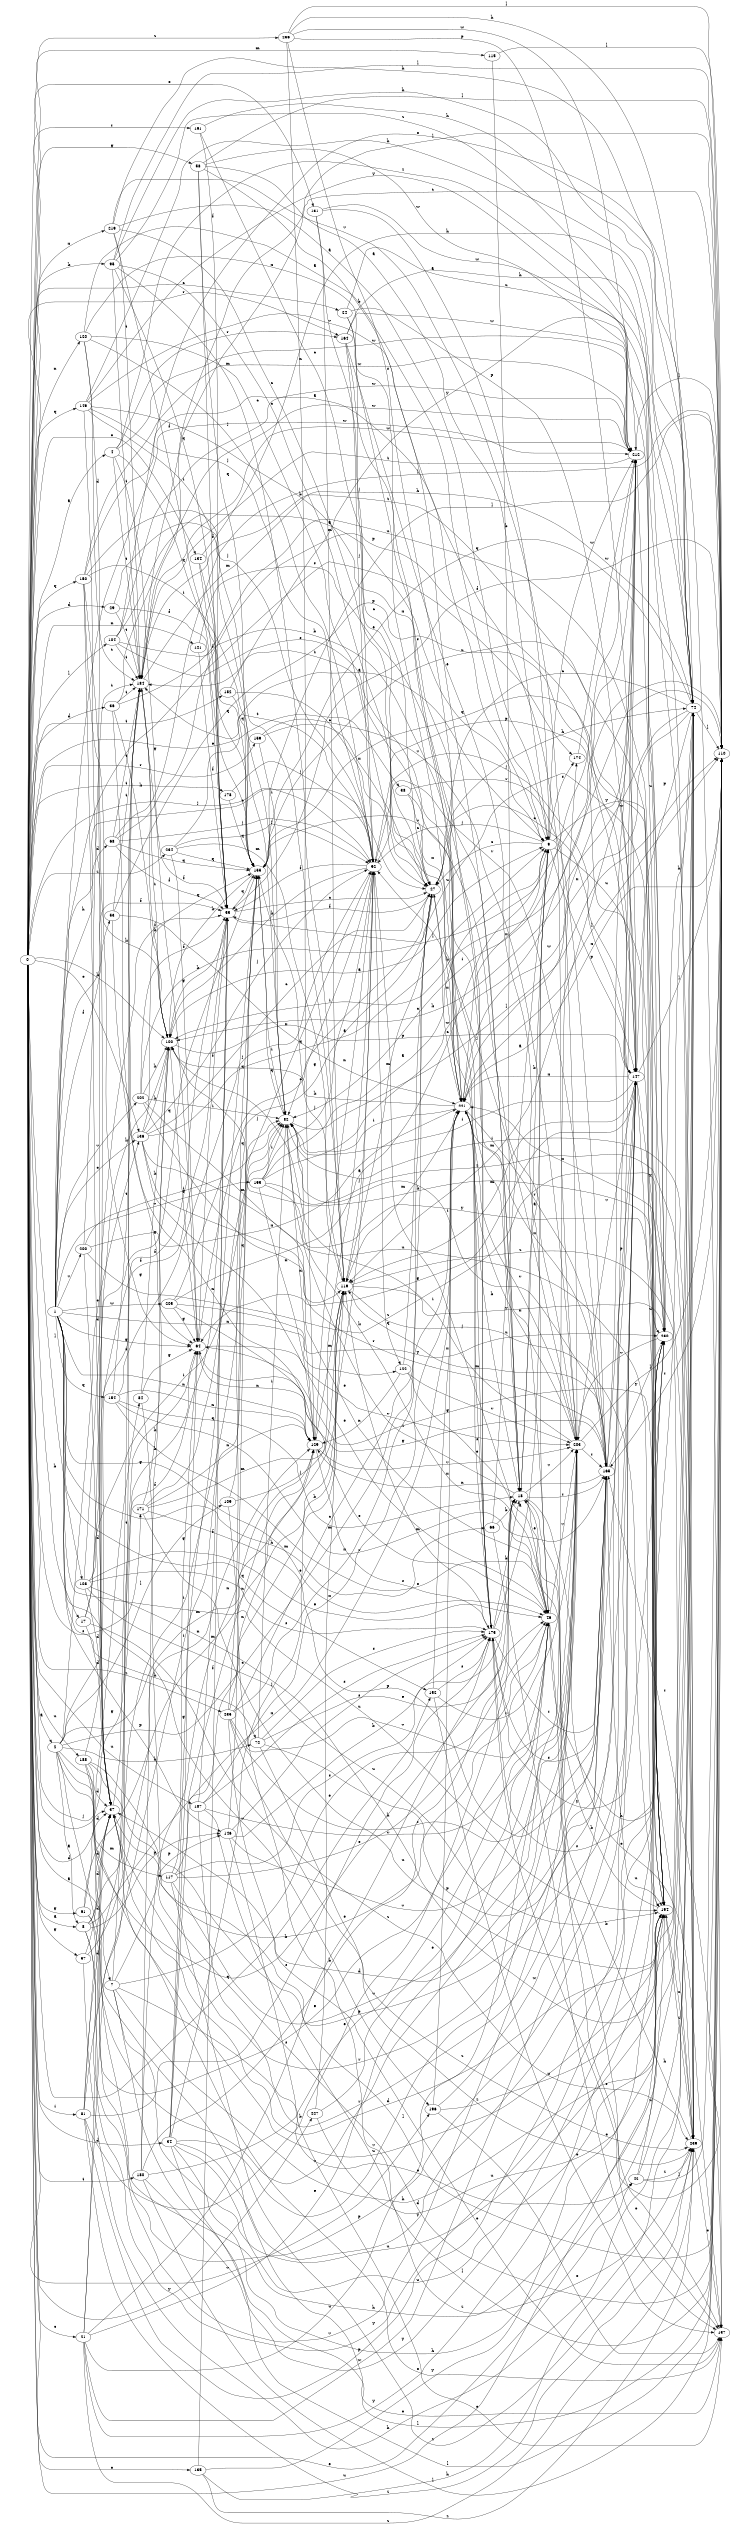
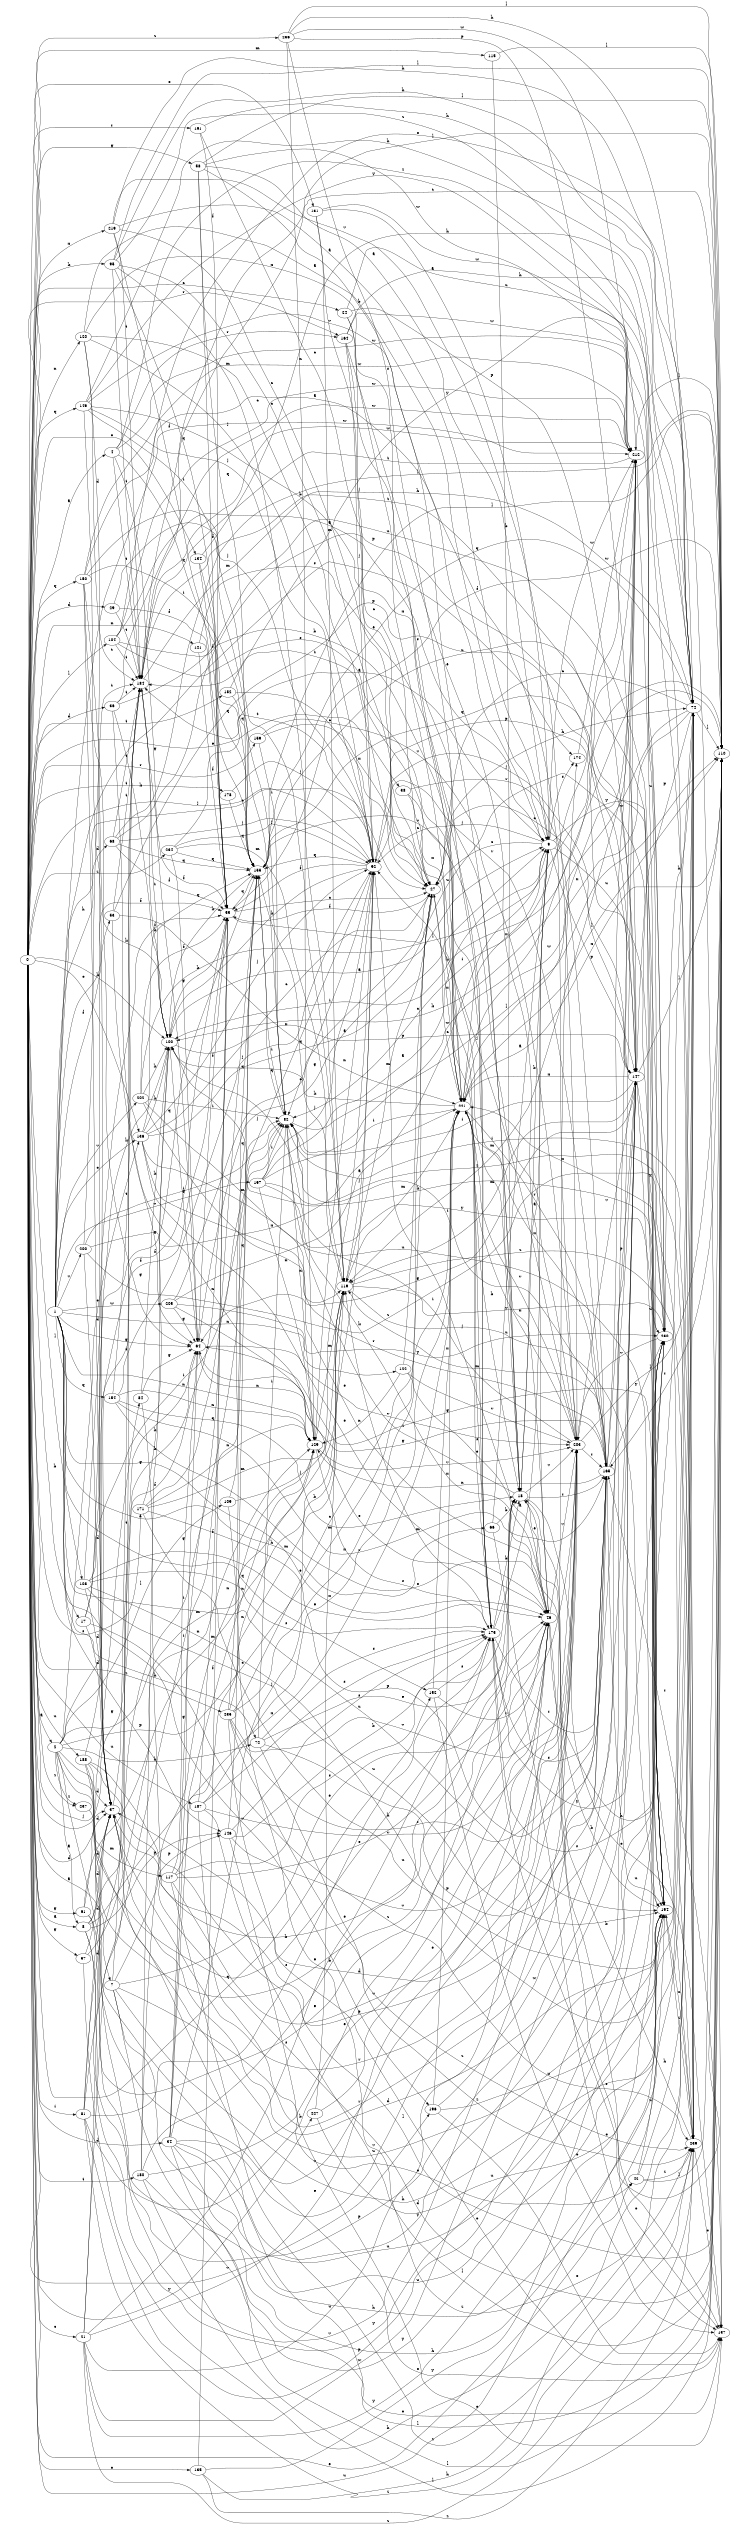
(381, 1118) -> (317, 857)
(258, 1183) -> (258, 1183)
none -> (83, 1807)
